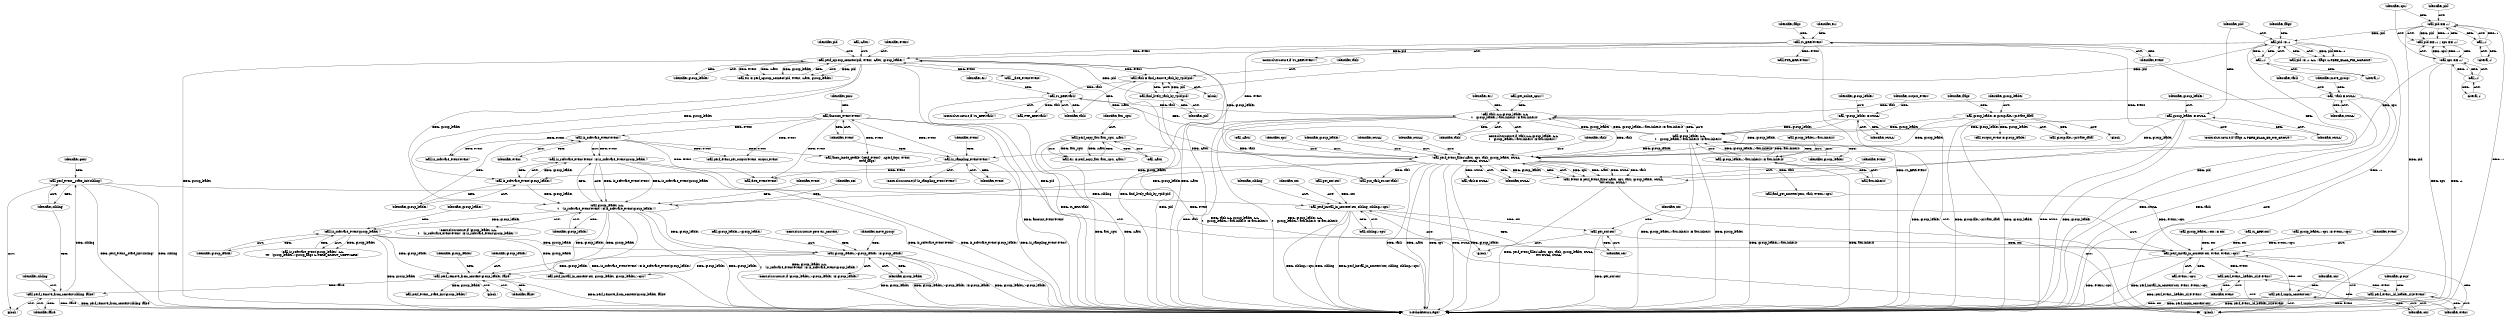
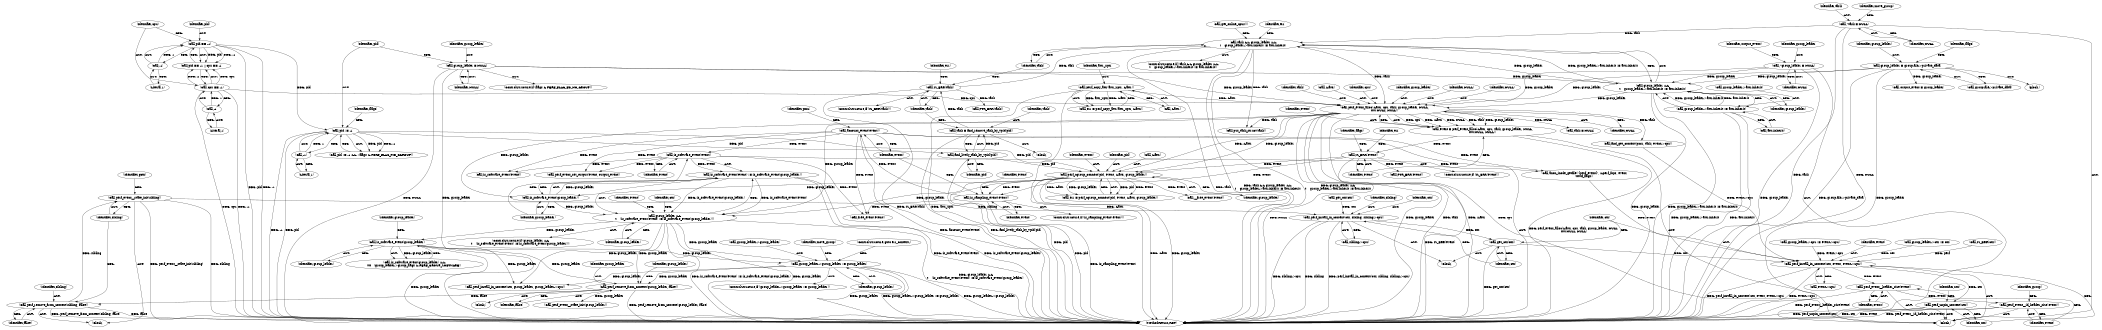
(1083, 66) -> (1028, 181)
(2240, 243) -> (1943, 253)
